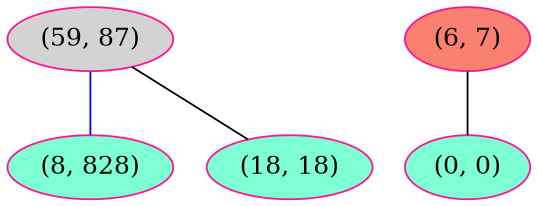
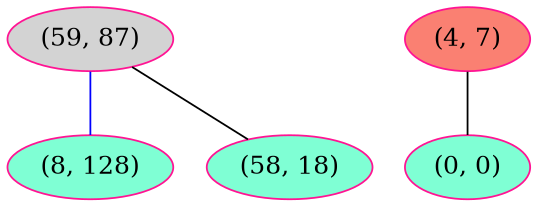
(468, 39) -> (468, 39)
(90, 167) -> (90, 167)
(290, 167) -> (290, 167)
